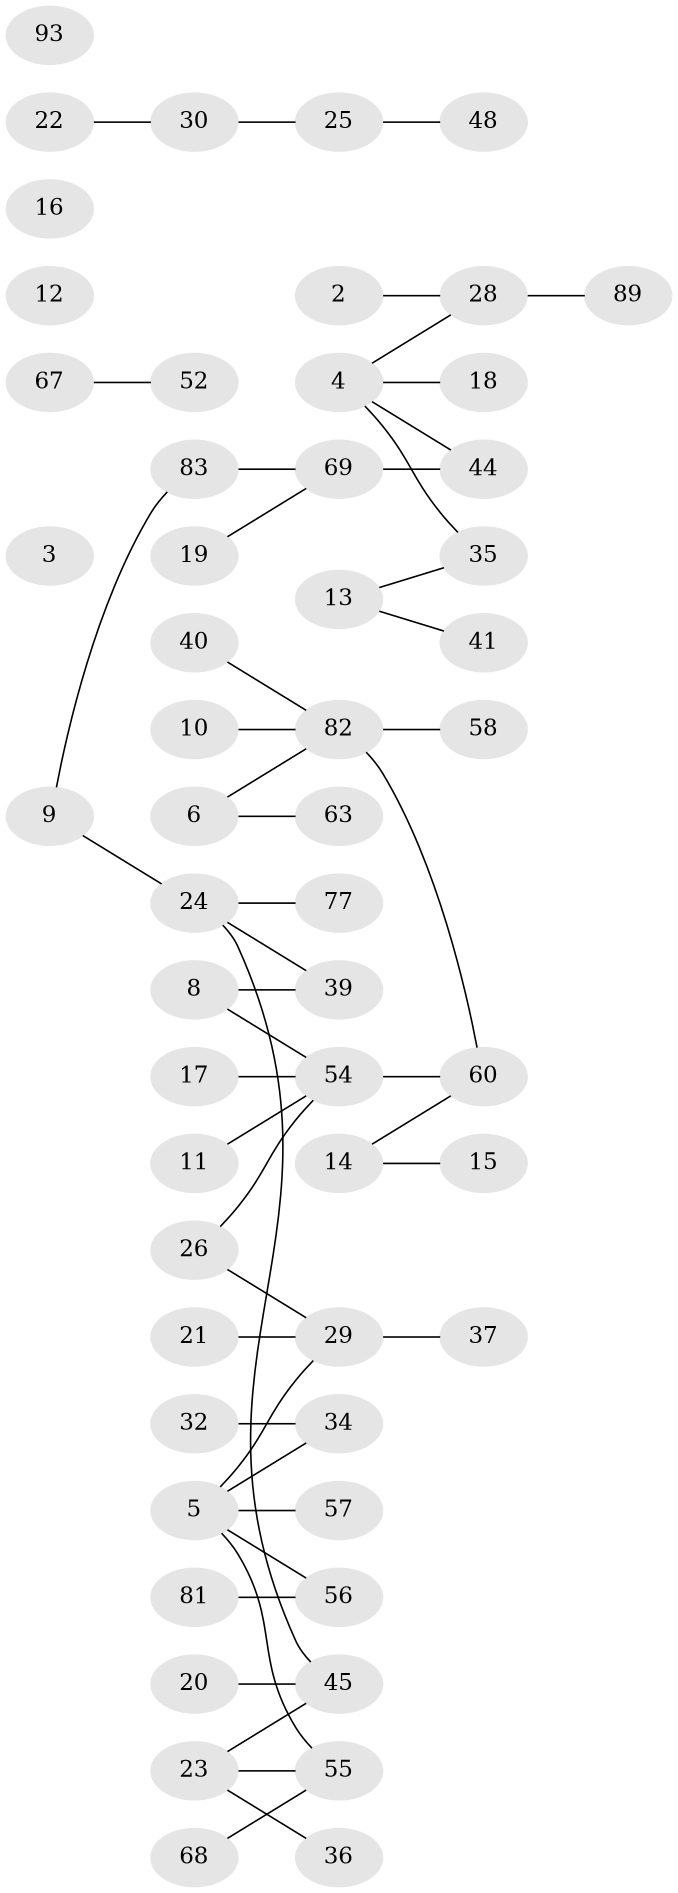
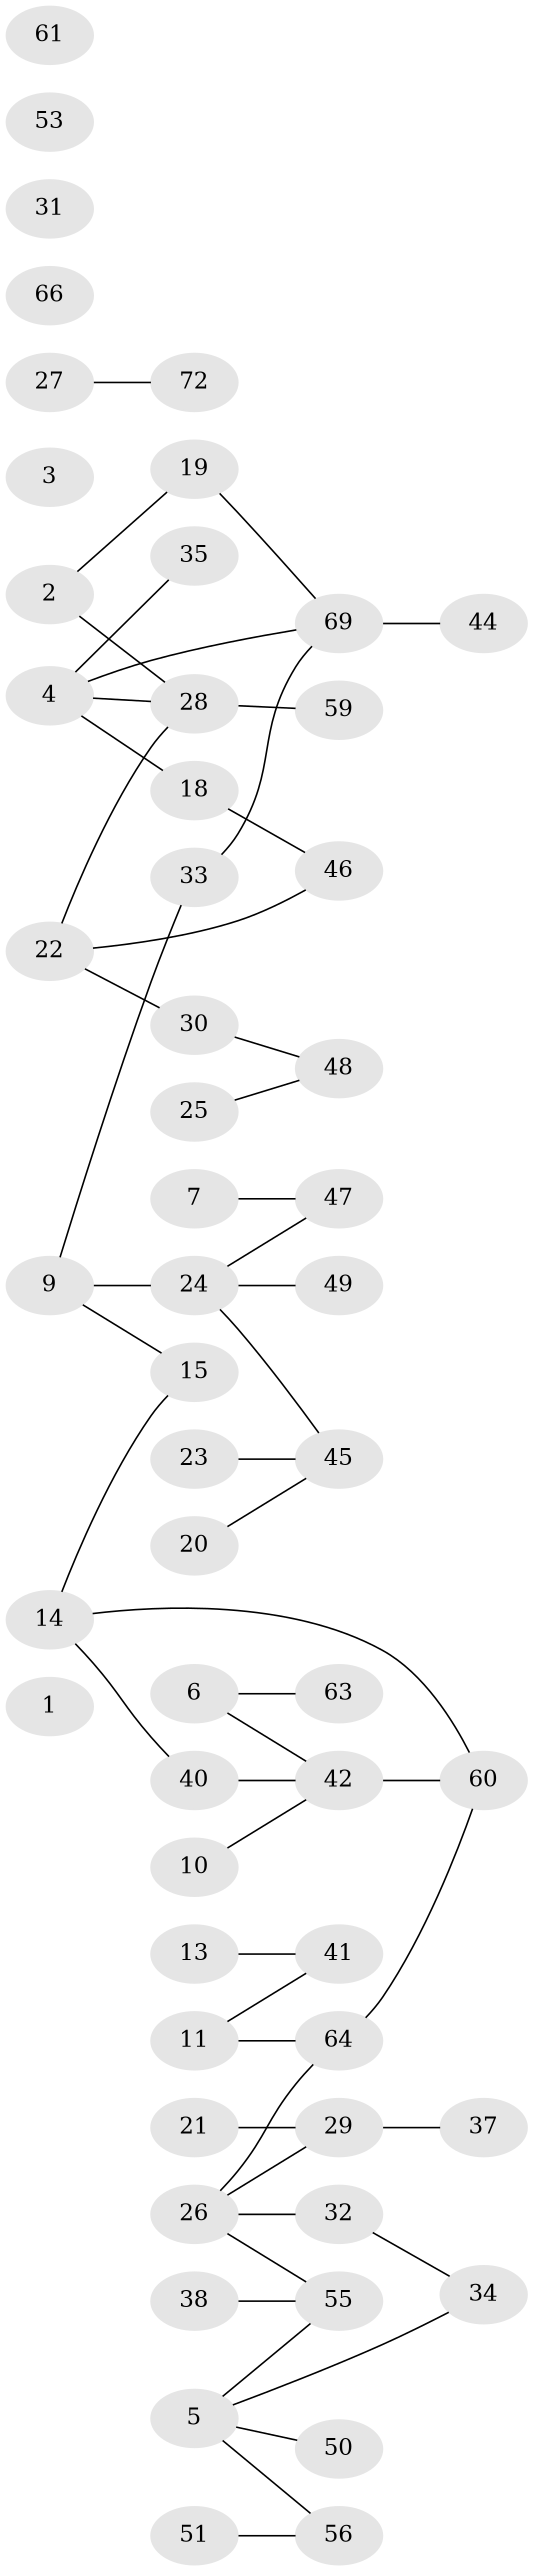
none -> (50, 35)
(50, 35) -> (50, 122)
(267, 122) -> (267, 1047)
(50, 209) -> (50, 296)
none -> (50, 209)
(50, 296) -> none
(628, 296) -> (339, 710)
(50, 382) -> (50, 382)
(194, 382) -> (194, 382)
(411, 426) -> (191, 651)
(194, 469) -> (194, 877)
none -> (122, 532)
(412, 578) -> none
(339, 730) -> (339, 1780)
(484, 730) -> none
none -> (108, 821)
none -> (339, 871)
(339, 903) -> (339, 1199)
(194, 990) -> none
(339, 990) -> (339, 1286)
(194, 1077) -> none
(339, 1077) -> (339, 2041)
none -> (194, 1199)
none -> (122, 1329)
(273, 1414) -> none
(339, 1511) -> (339, 2449)
(194, 1597) -> (194, 2536)
none -> (122, 1700)
none -> (50, 1707)
(267, 1771) -> (267, 2258)
(194, 1858) -> (194, 2301)
(339, 1858) -> none
none -> (267, 1997)
none -> (267, 2214)
